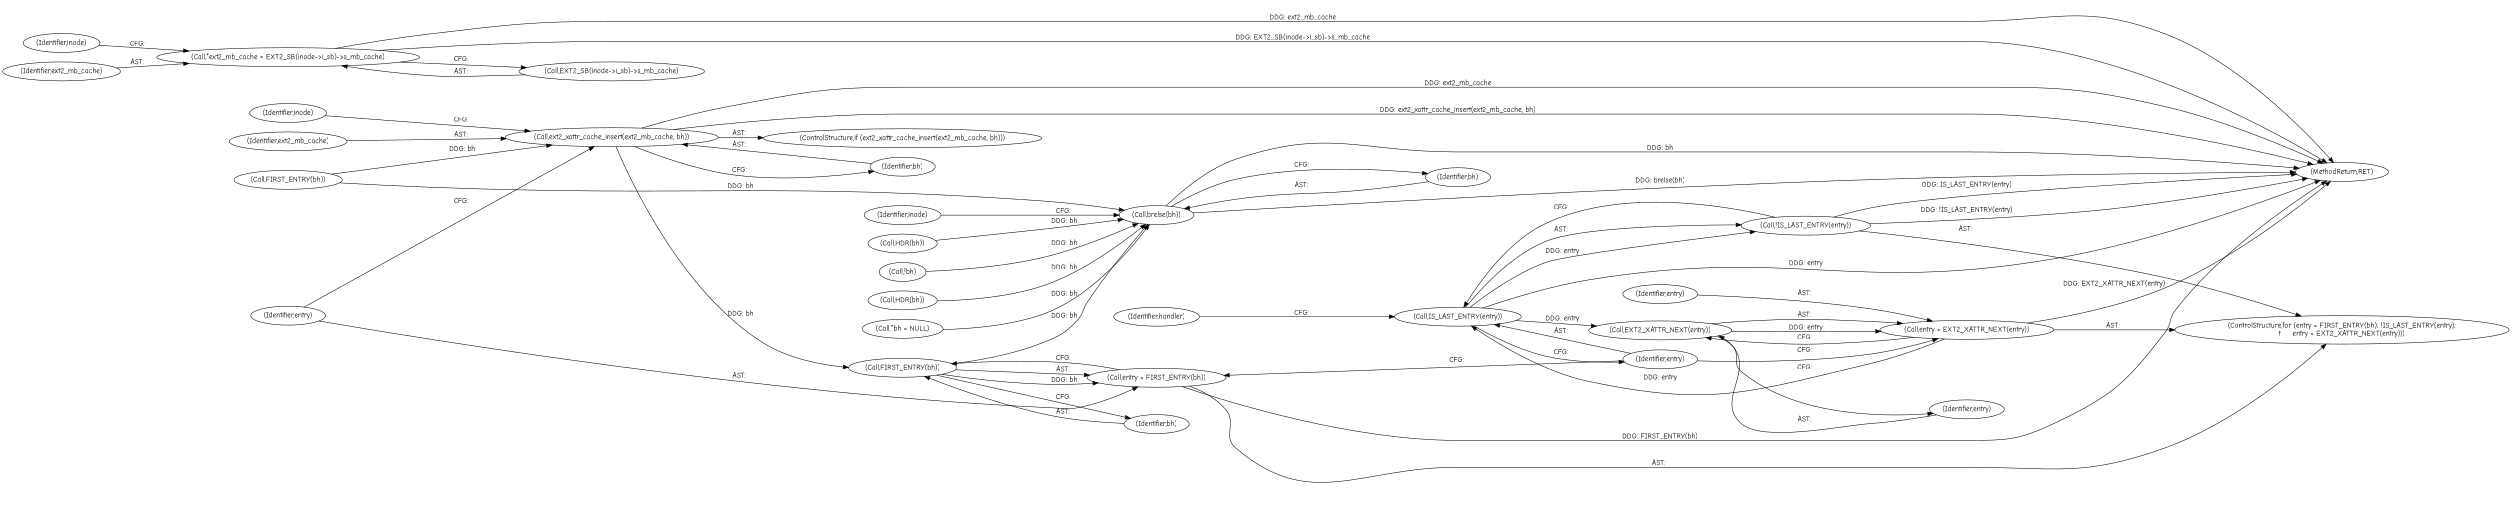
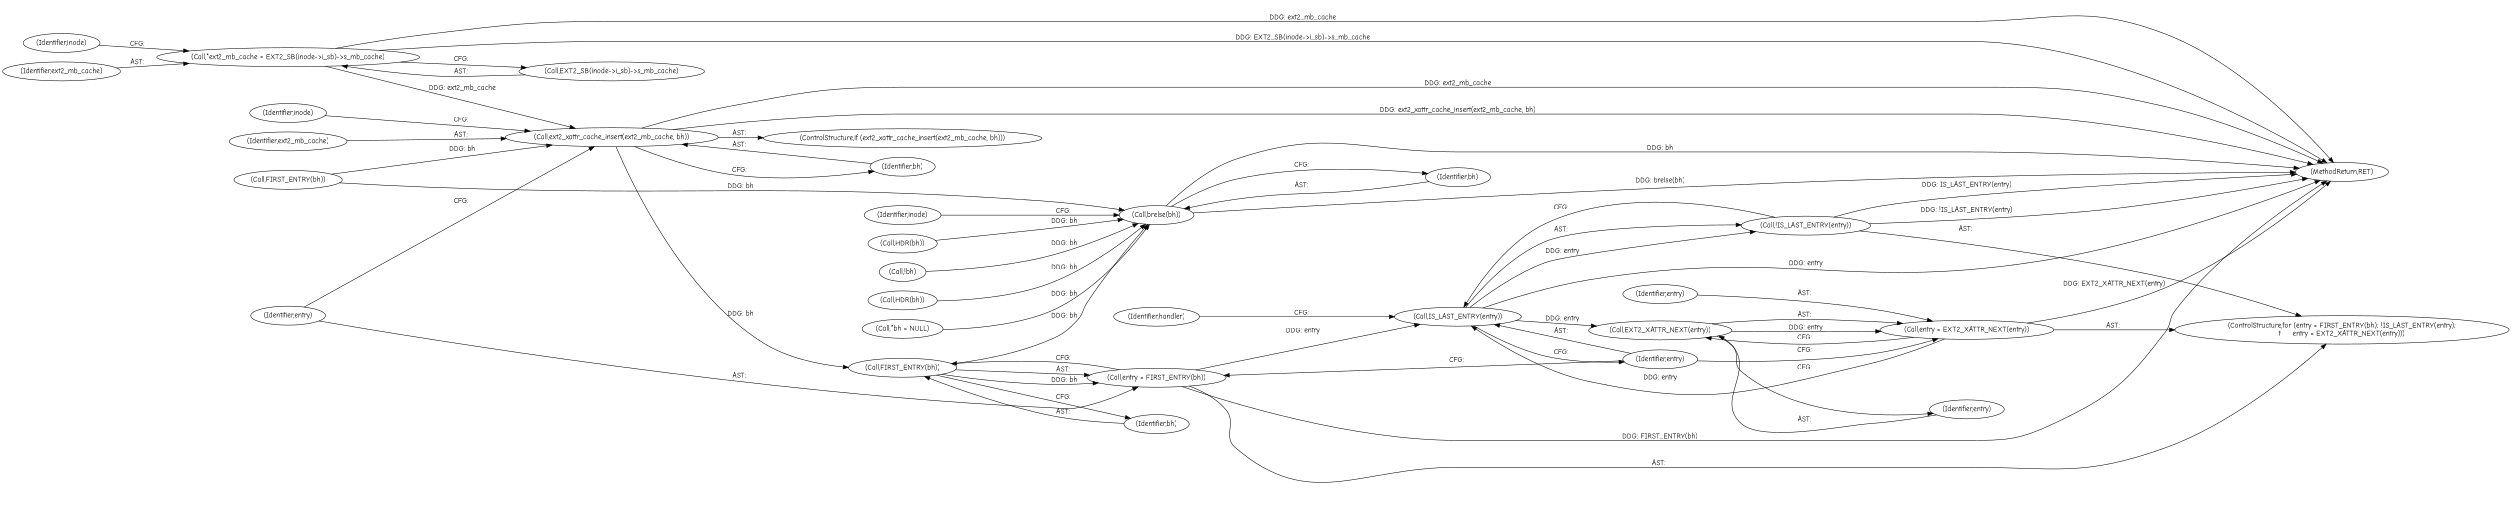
none -> (448, 97)
none -> (1305, 348)
